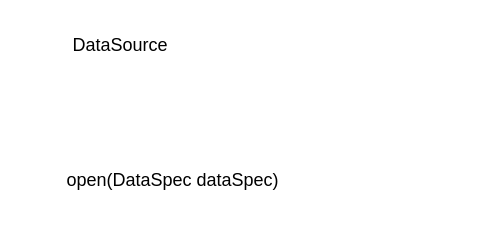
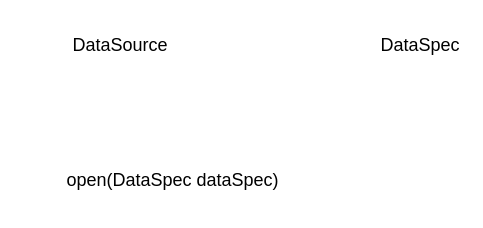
none -> (421, 46)
